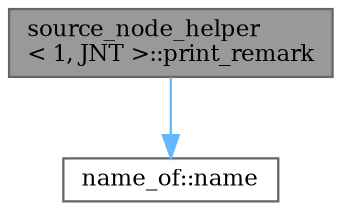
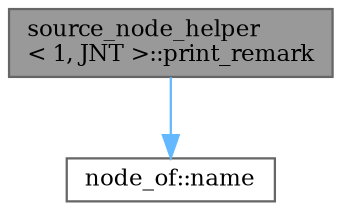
(171, 180) -> (171, 180)
